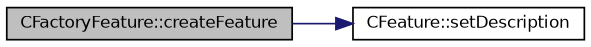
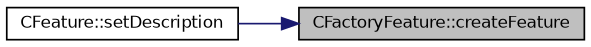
(314, 24) -> (260, 24)
